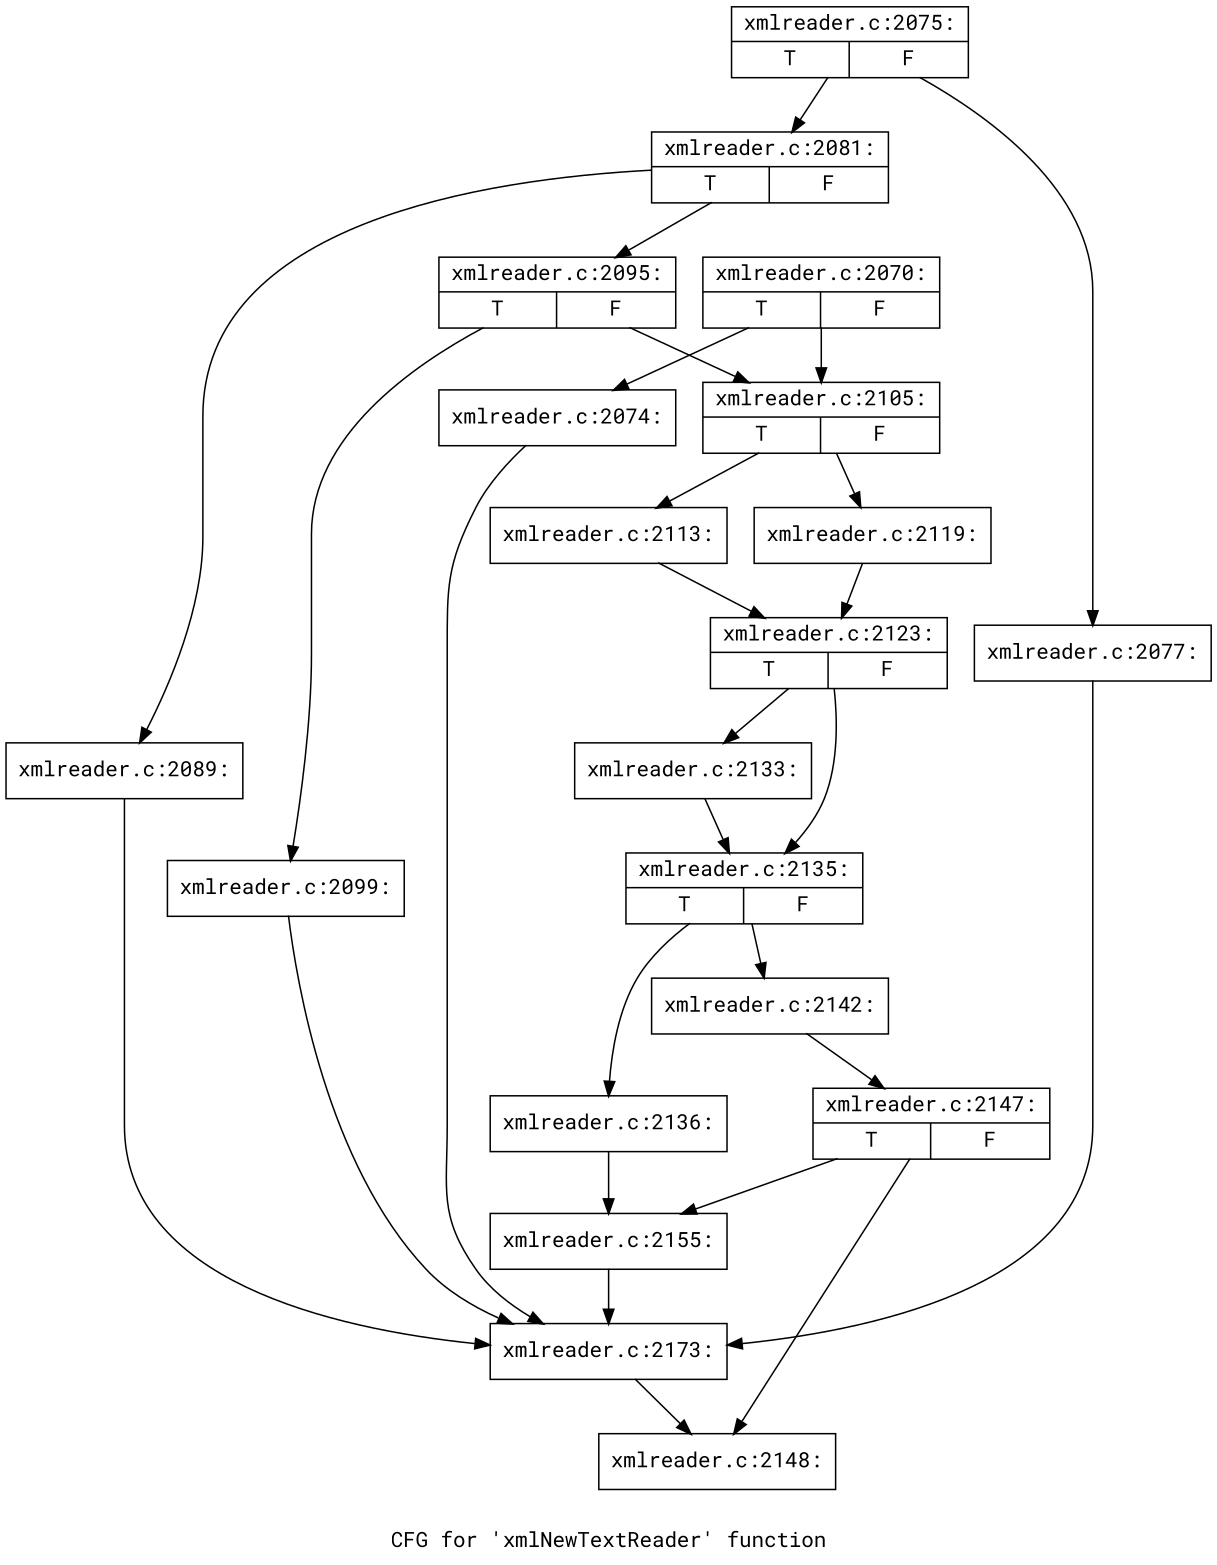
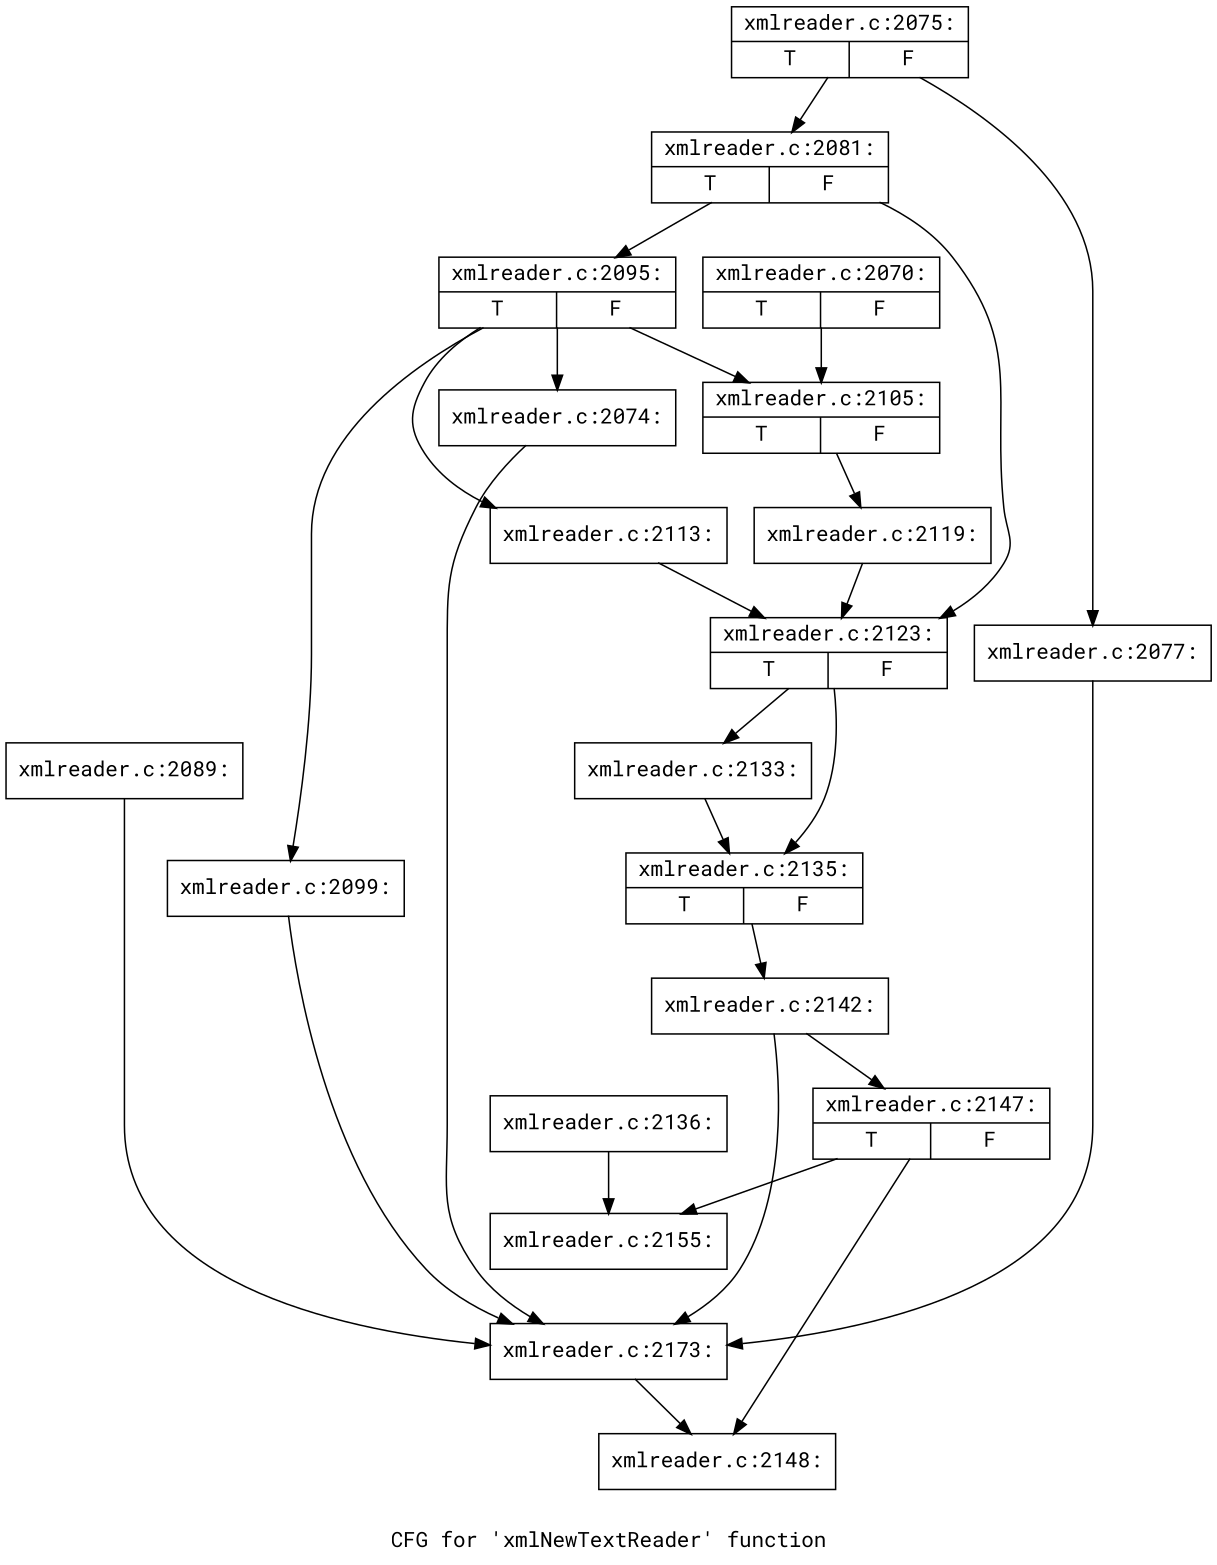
(243, 307) -> (1001, 394)
(700, 350) -> (557, 351)
(714, 477) -> (413, 416)
(630, 992) -> none
(609, 1289) -> (768, 1197)
